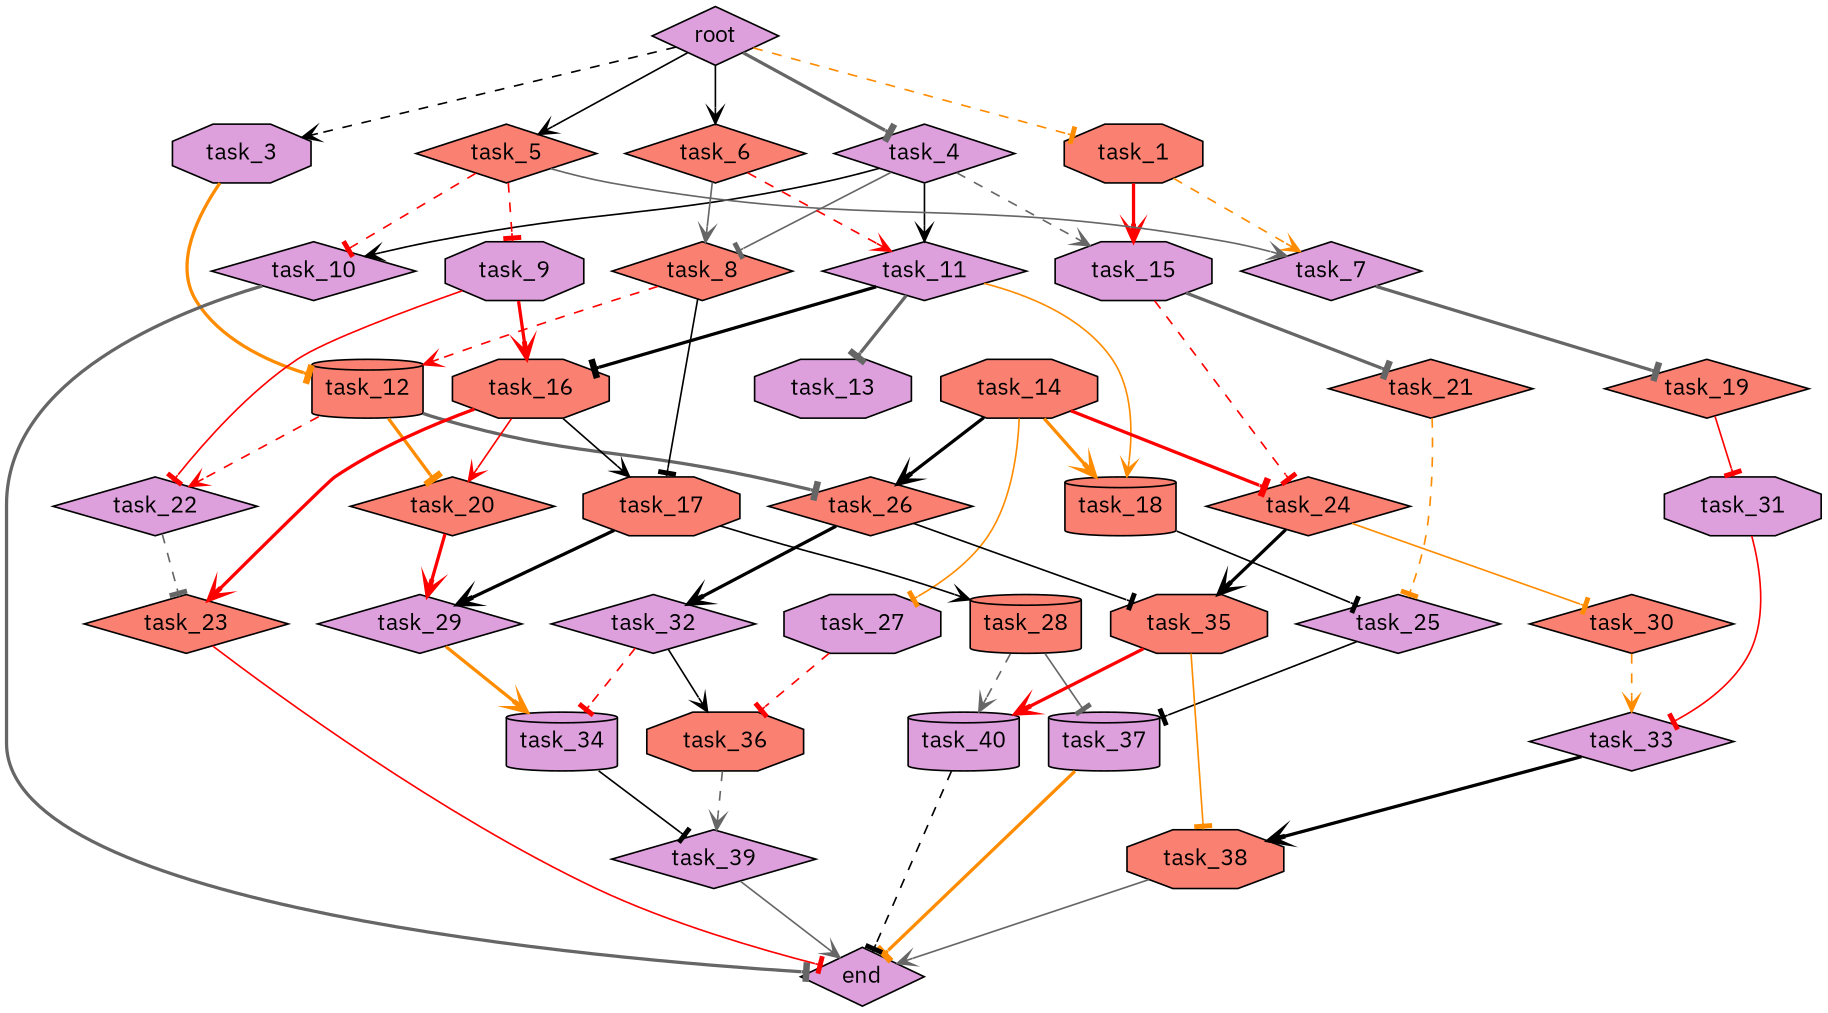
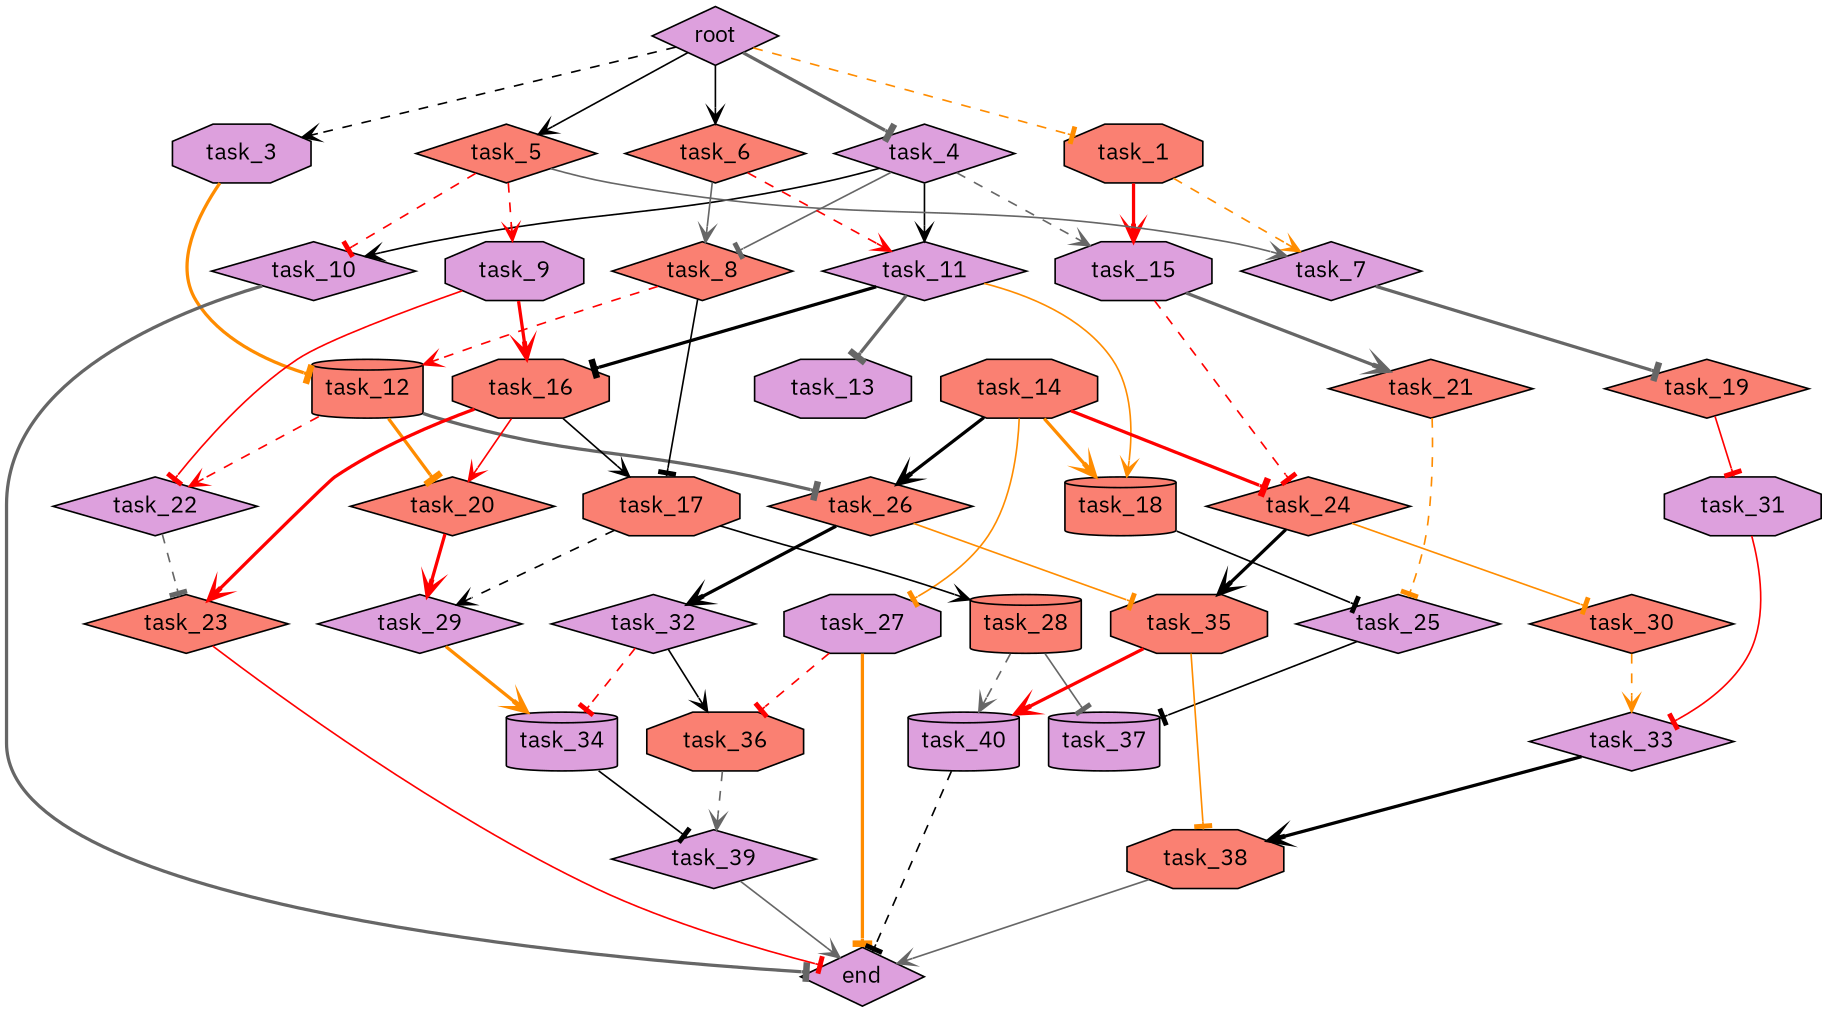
(510, 208) -> (510, 208)
(1284, 331) -> (1284, 331)
(1020, 562) -> (1020, 562)
(543, 564) -> (543, 564)
(982, 861) -> (862, 796)
